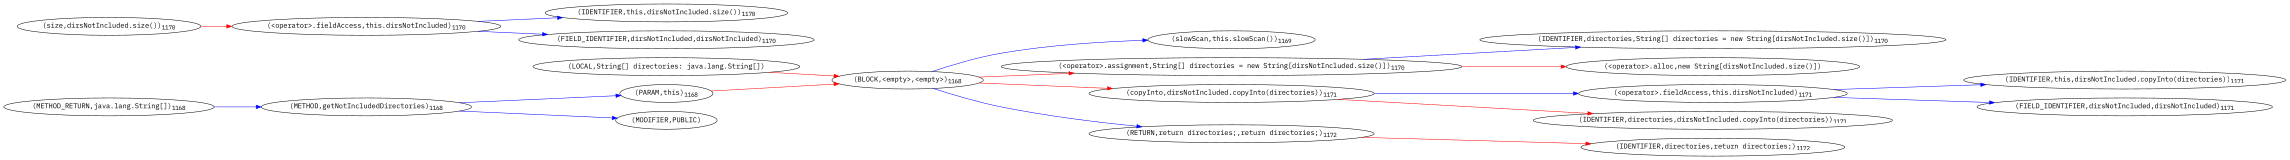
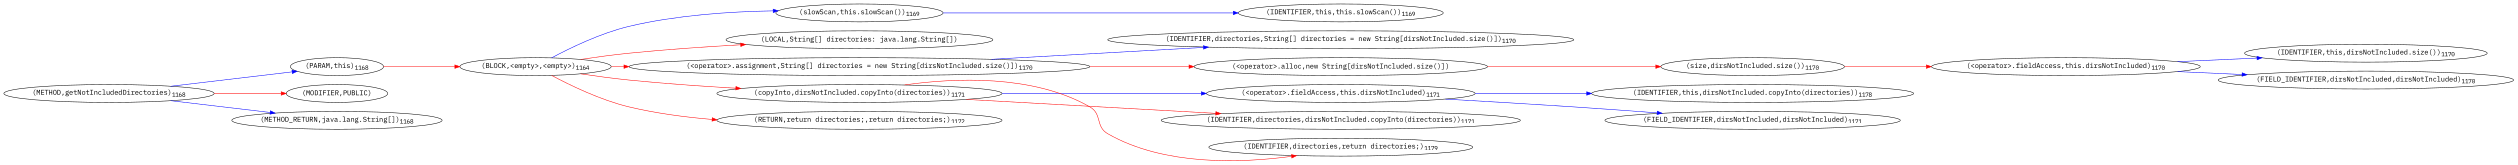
none -> (1341, 13)
none -> (1572, 67)
(802, 74) -> (660, 50)
(955, 79) -> (583, 66)
(2238, 79) -> (1865, 93)
(235, 107) -> (220, 107)
(1034, 113) -> (629, 107)
(536, 114) -> (248, 93)
(1474, 141) -> (1099, 120)
(1803, 146) -> (1431, 146)
